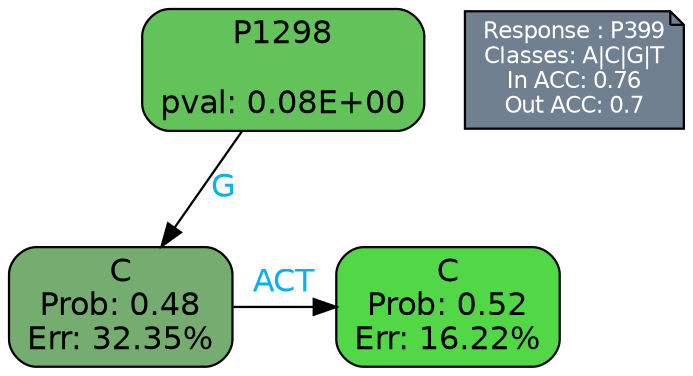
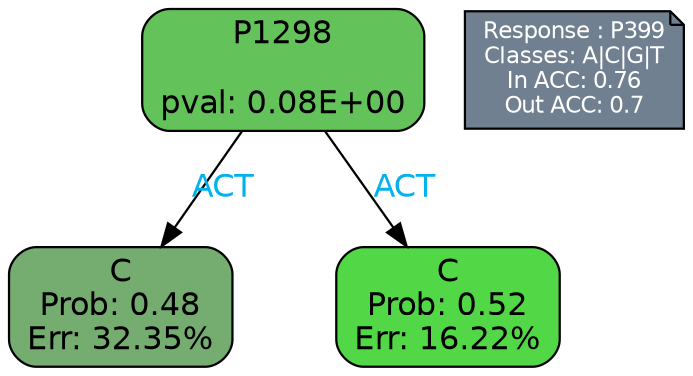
(223, 188) -> (223, 188)
(273, 307) -> (359, 179)
